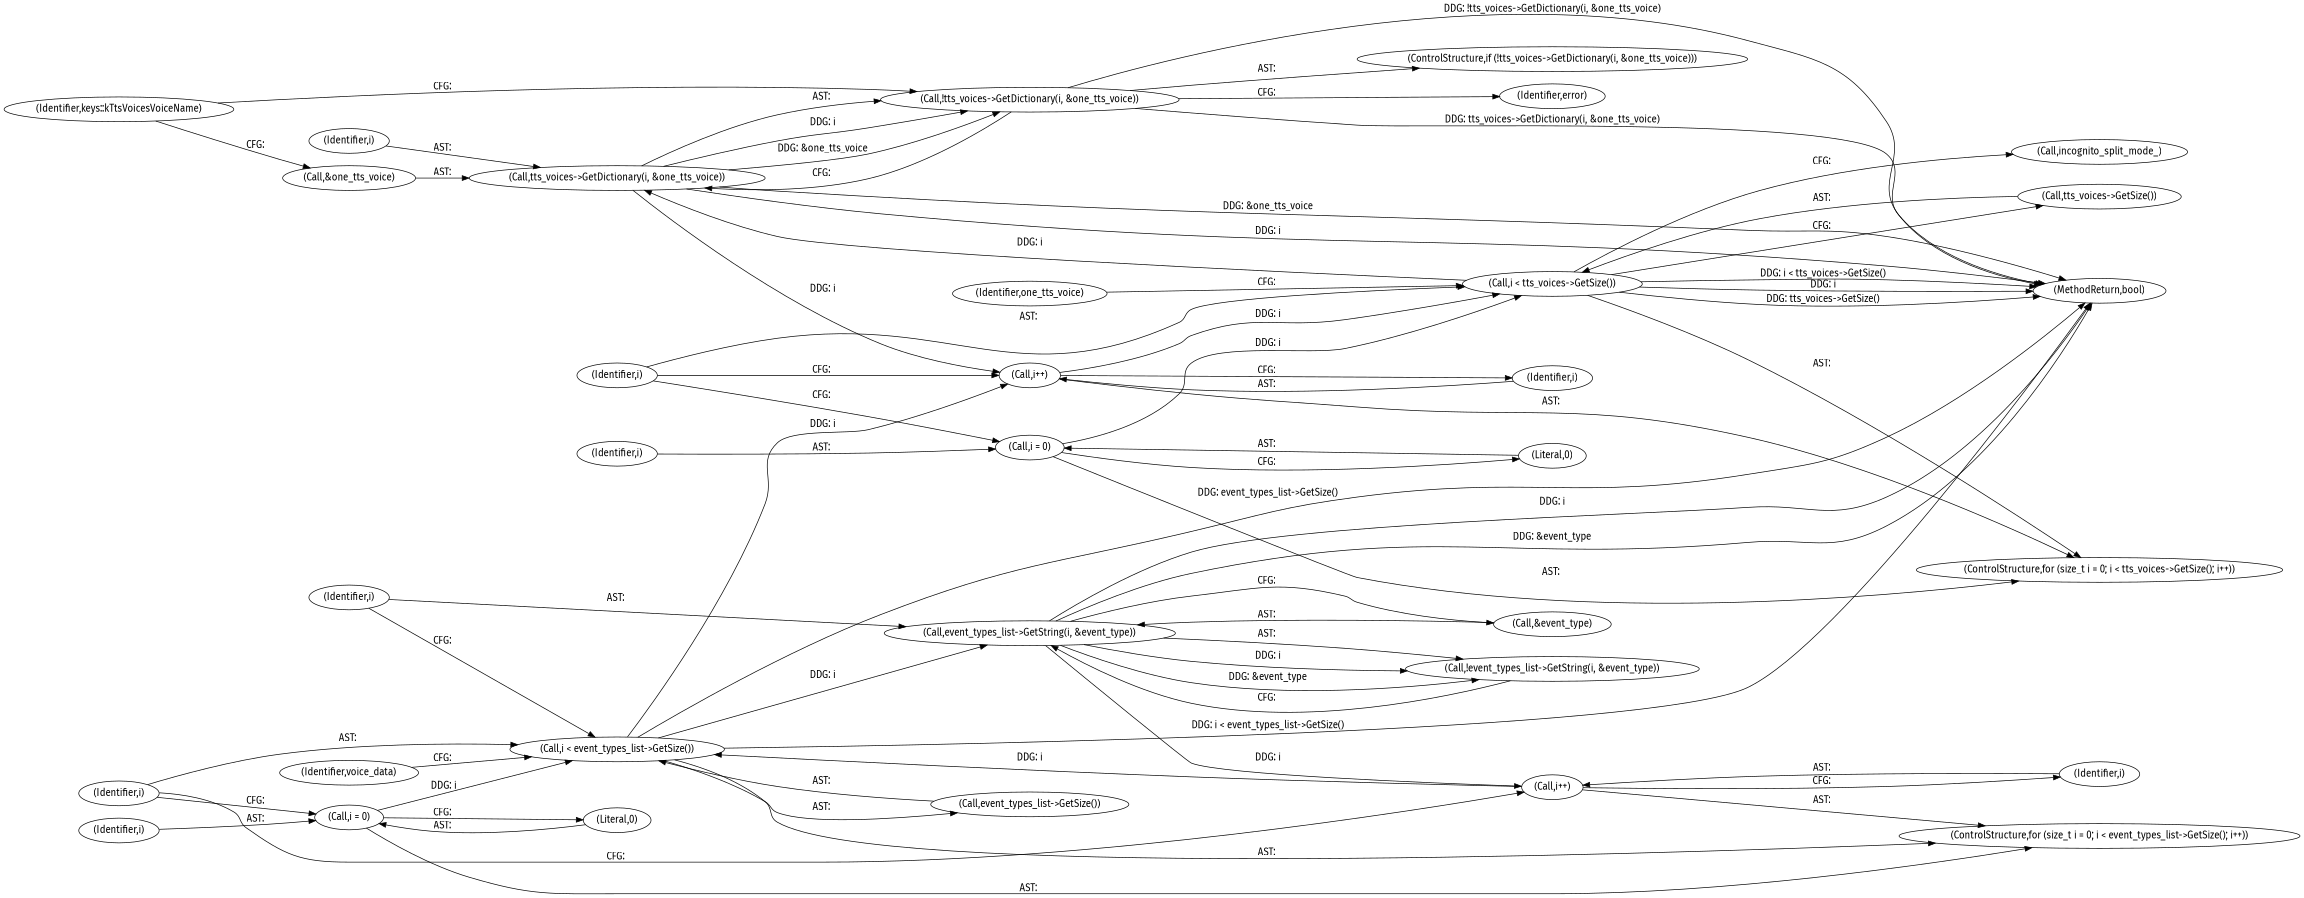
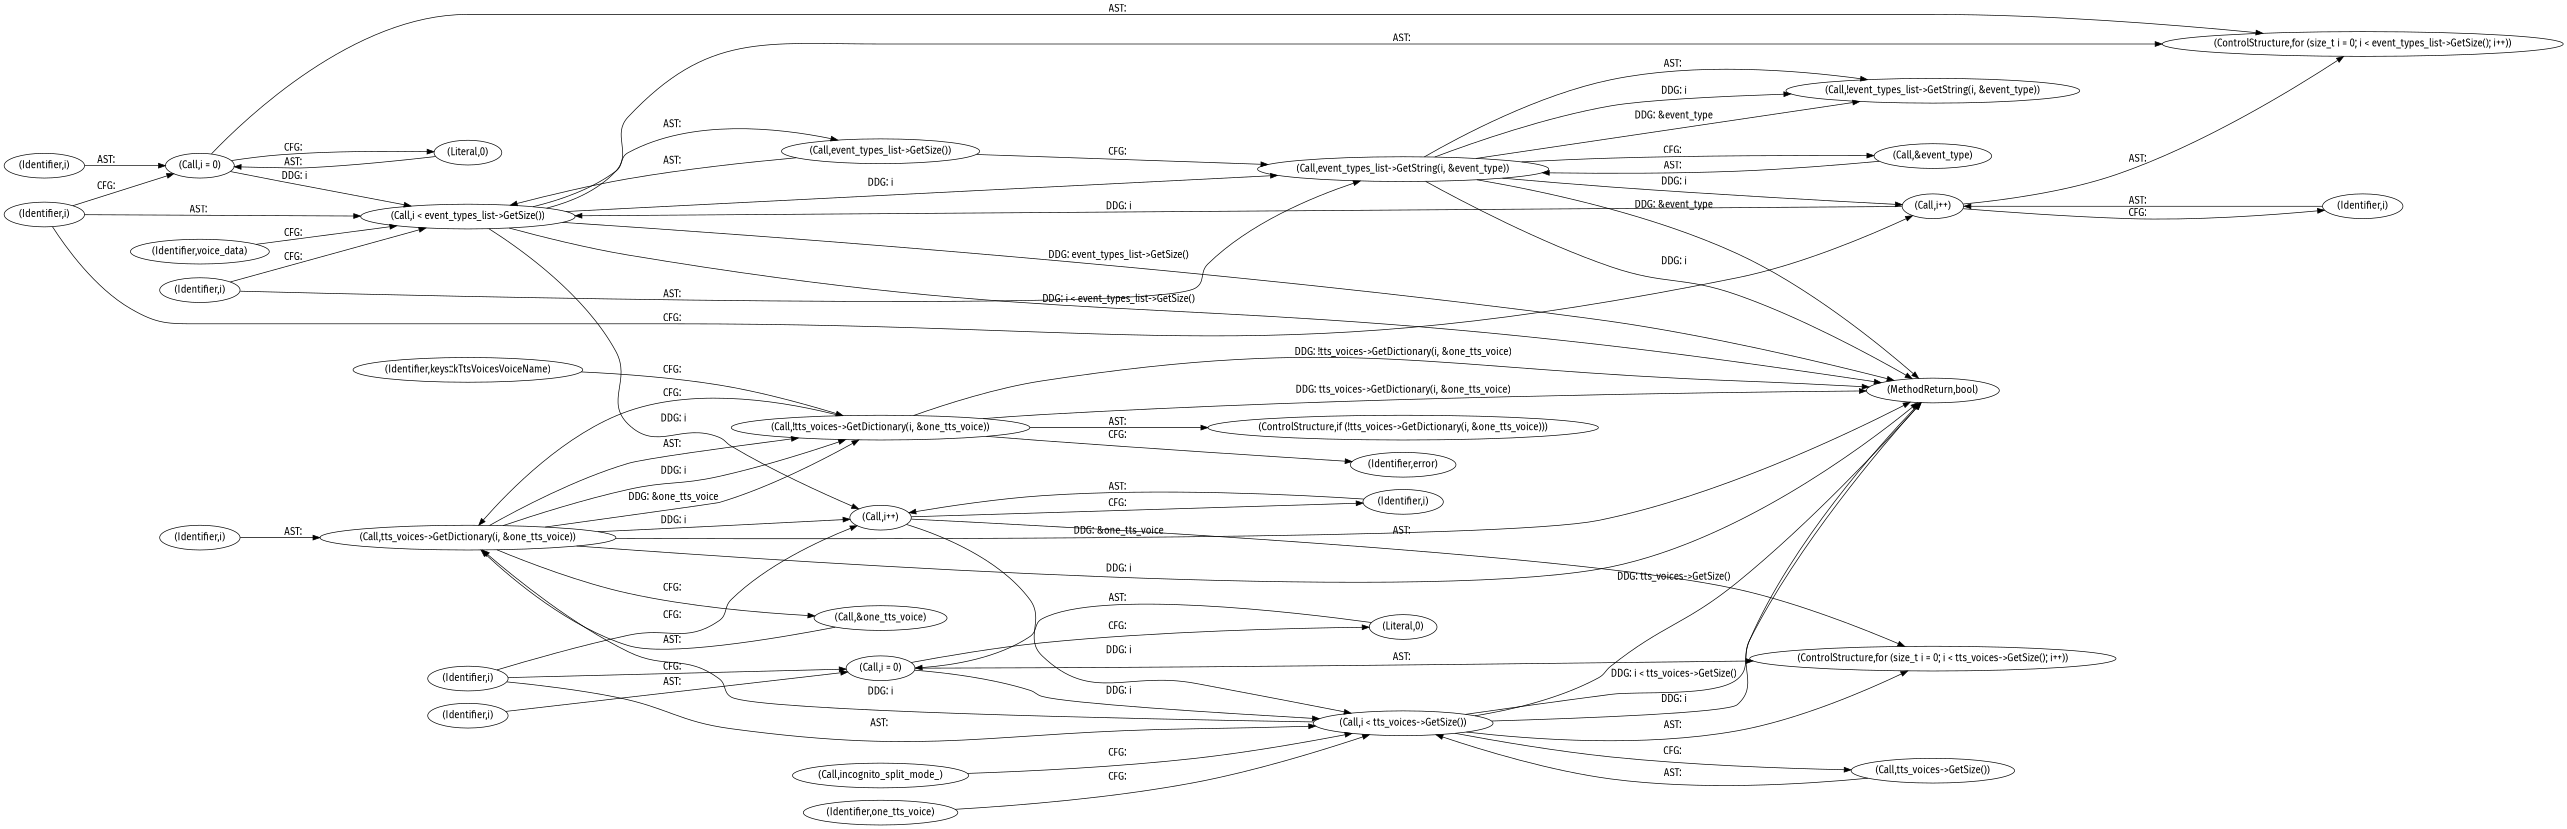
(229, 144) -> (649, 598)
(1782, 185) -> (1157, 762)
(1279, 712) -> (1119, 159)
